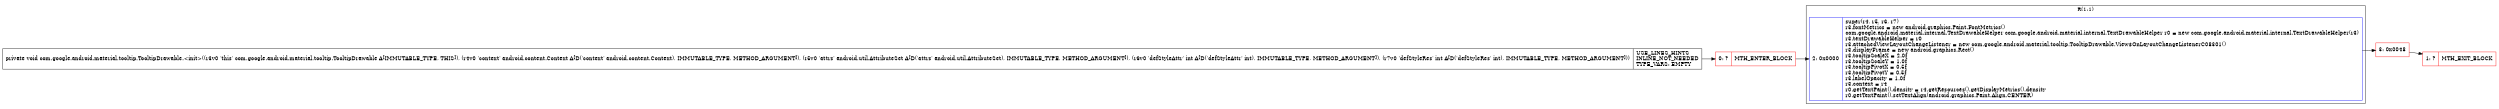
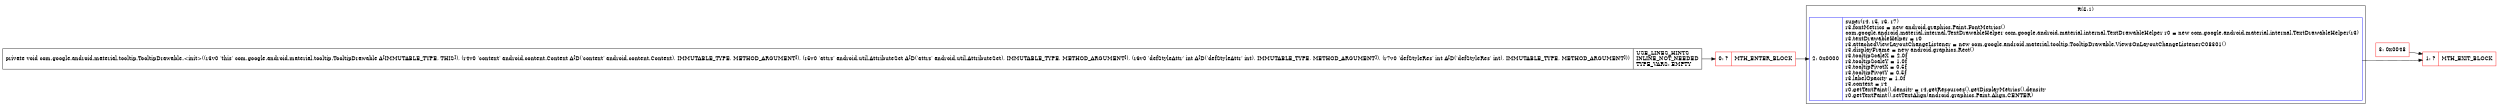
(2086, 10) -> (2086, 10)
(2368, 51) -> (2391, 61)
